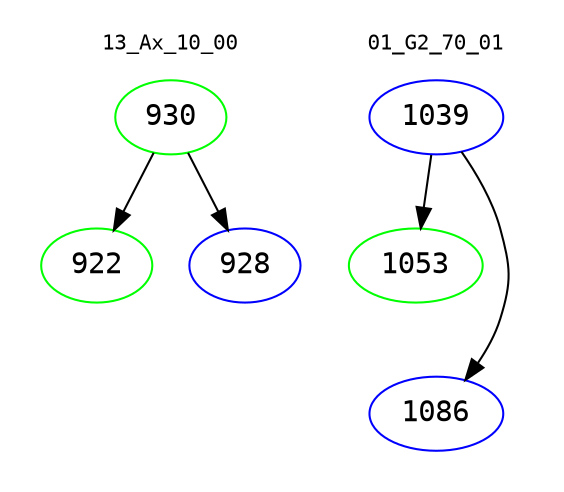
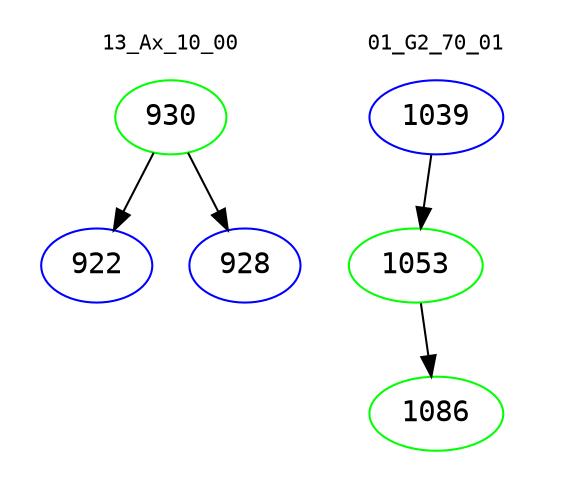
(507, 255) -> (425, 330)
(97, 266) -> (97, 266)
(436, 414) -> (436, 414)
